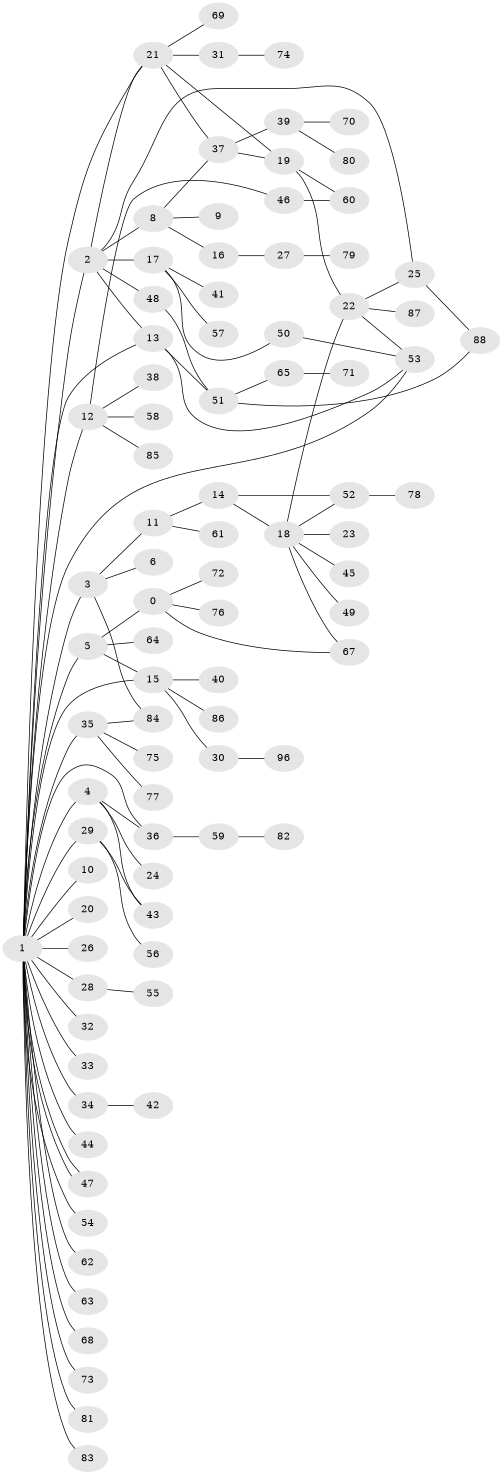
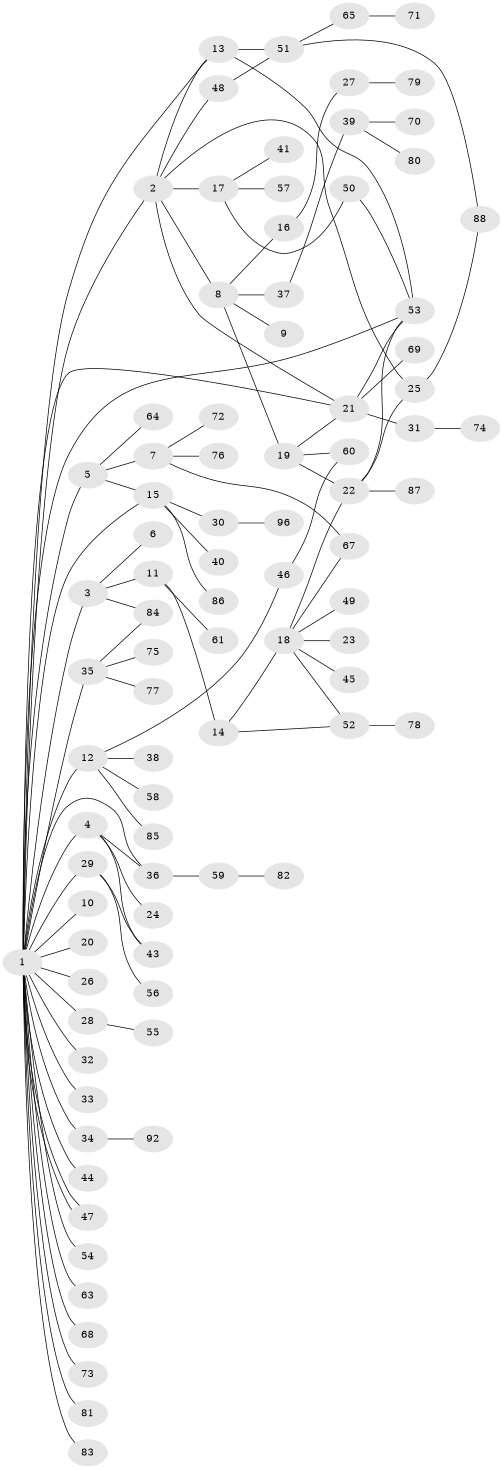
(185, 105) -> (379, 358)
(251, 155) -> (251, 376)
(153, 601) -> (153, 456)
(153, 1106) -> (153, 1139)
(88, 1262) -> none
